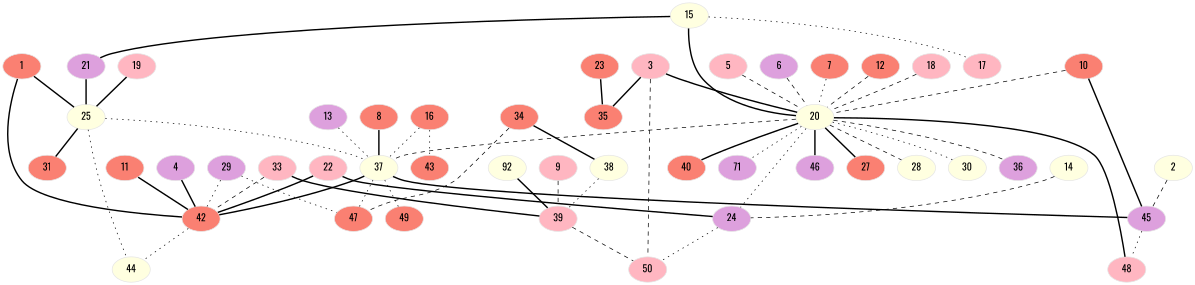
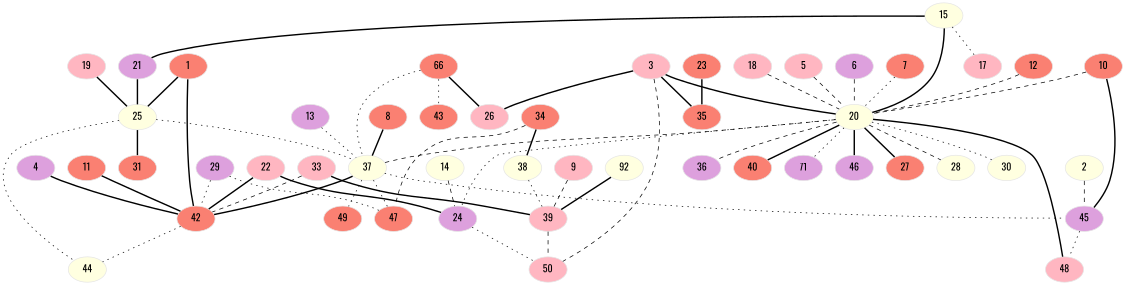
(430, 117) -> (439, 66)
none -> (490, 117)
(759, 205) -> (724, 209)
